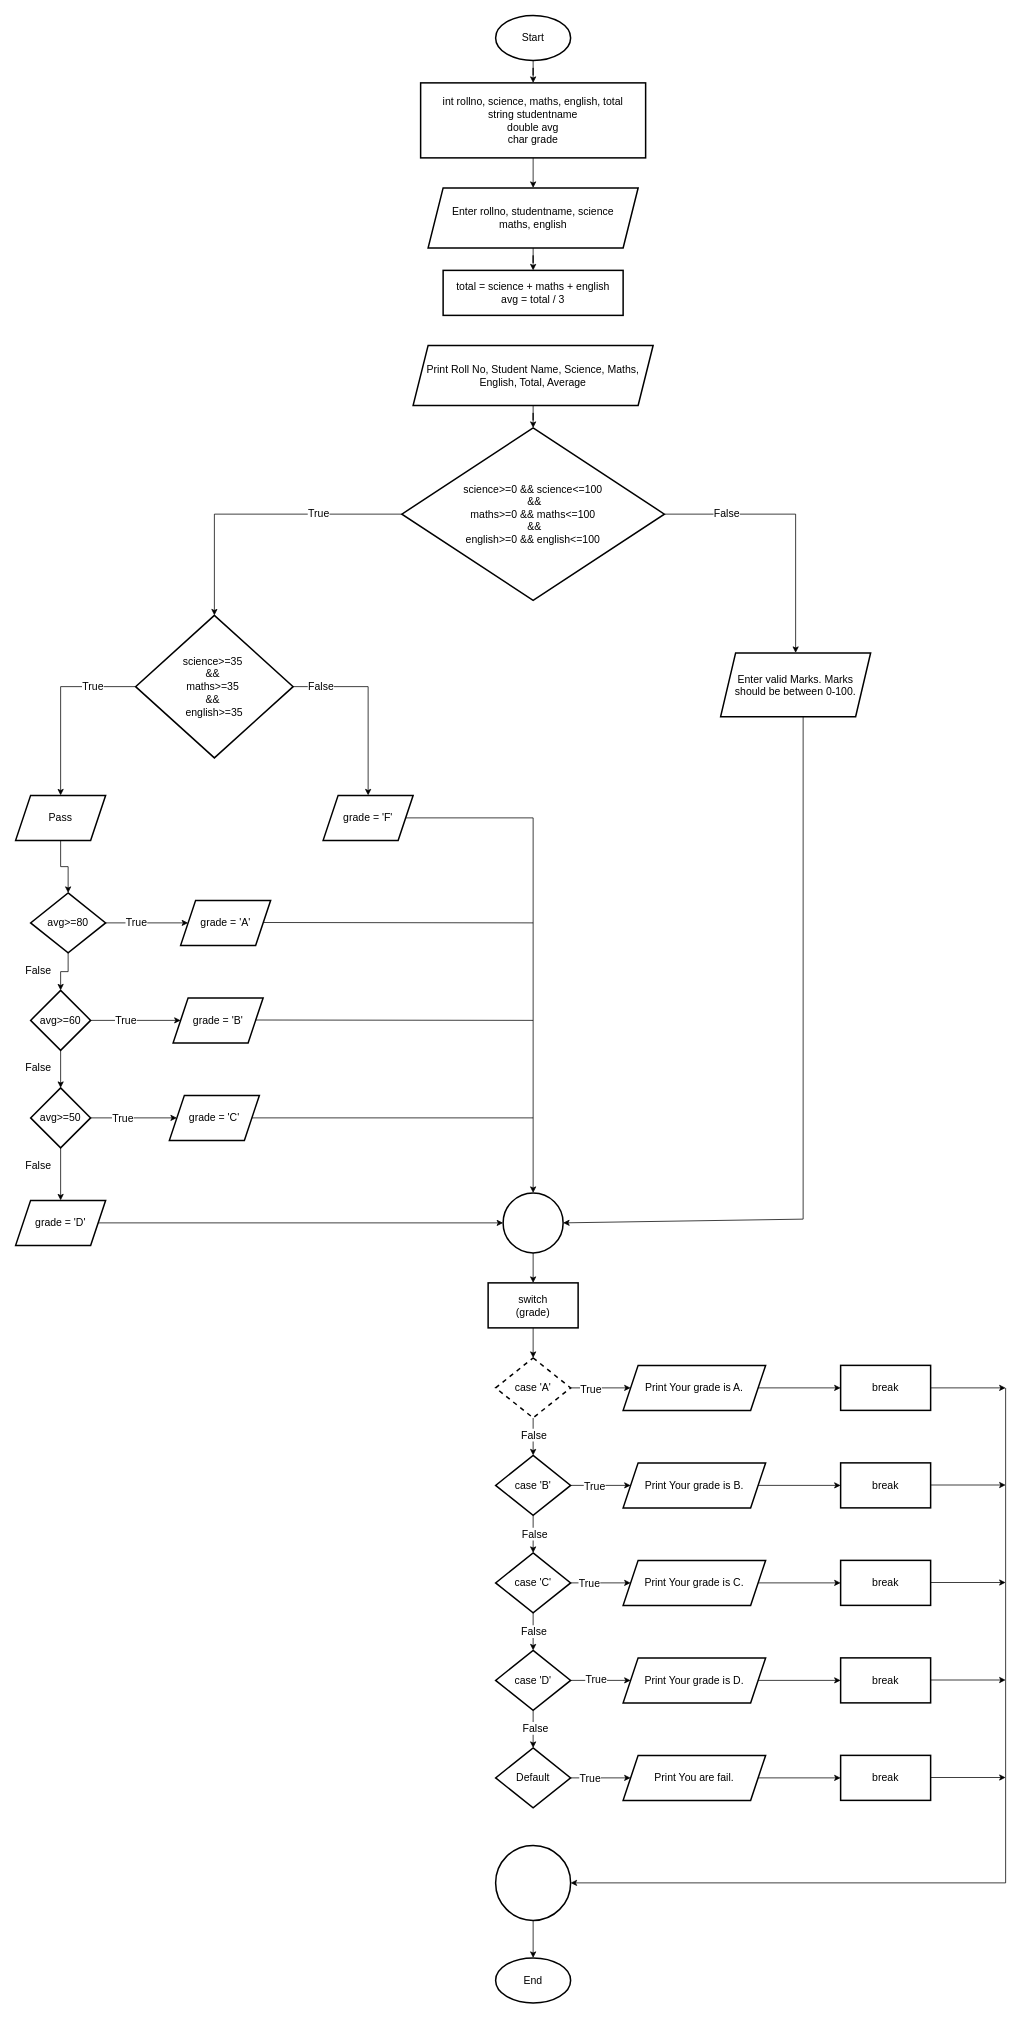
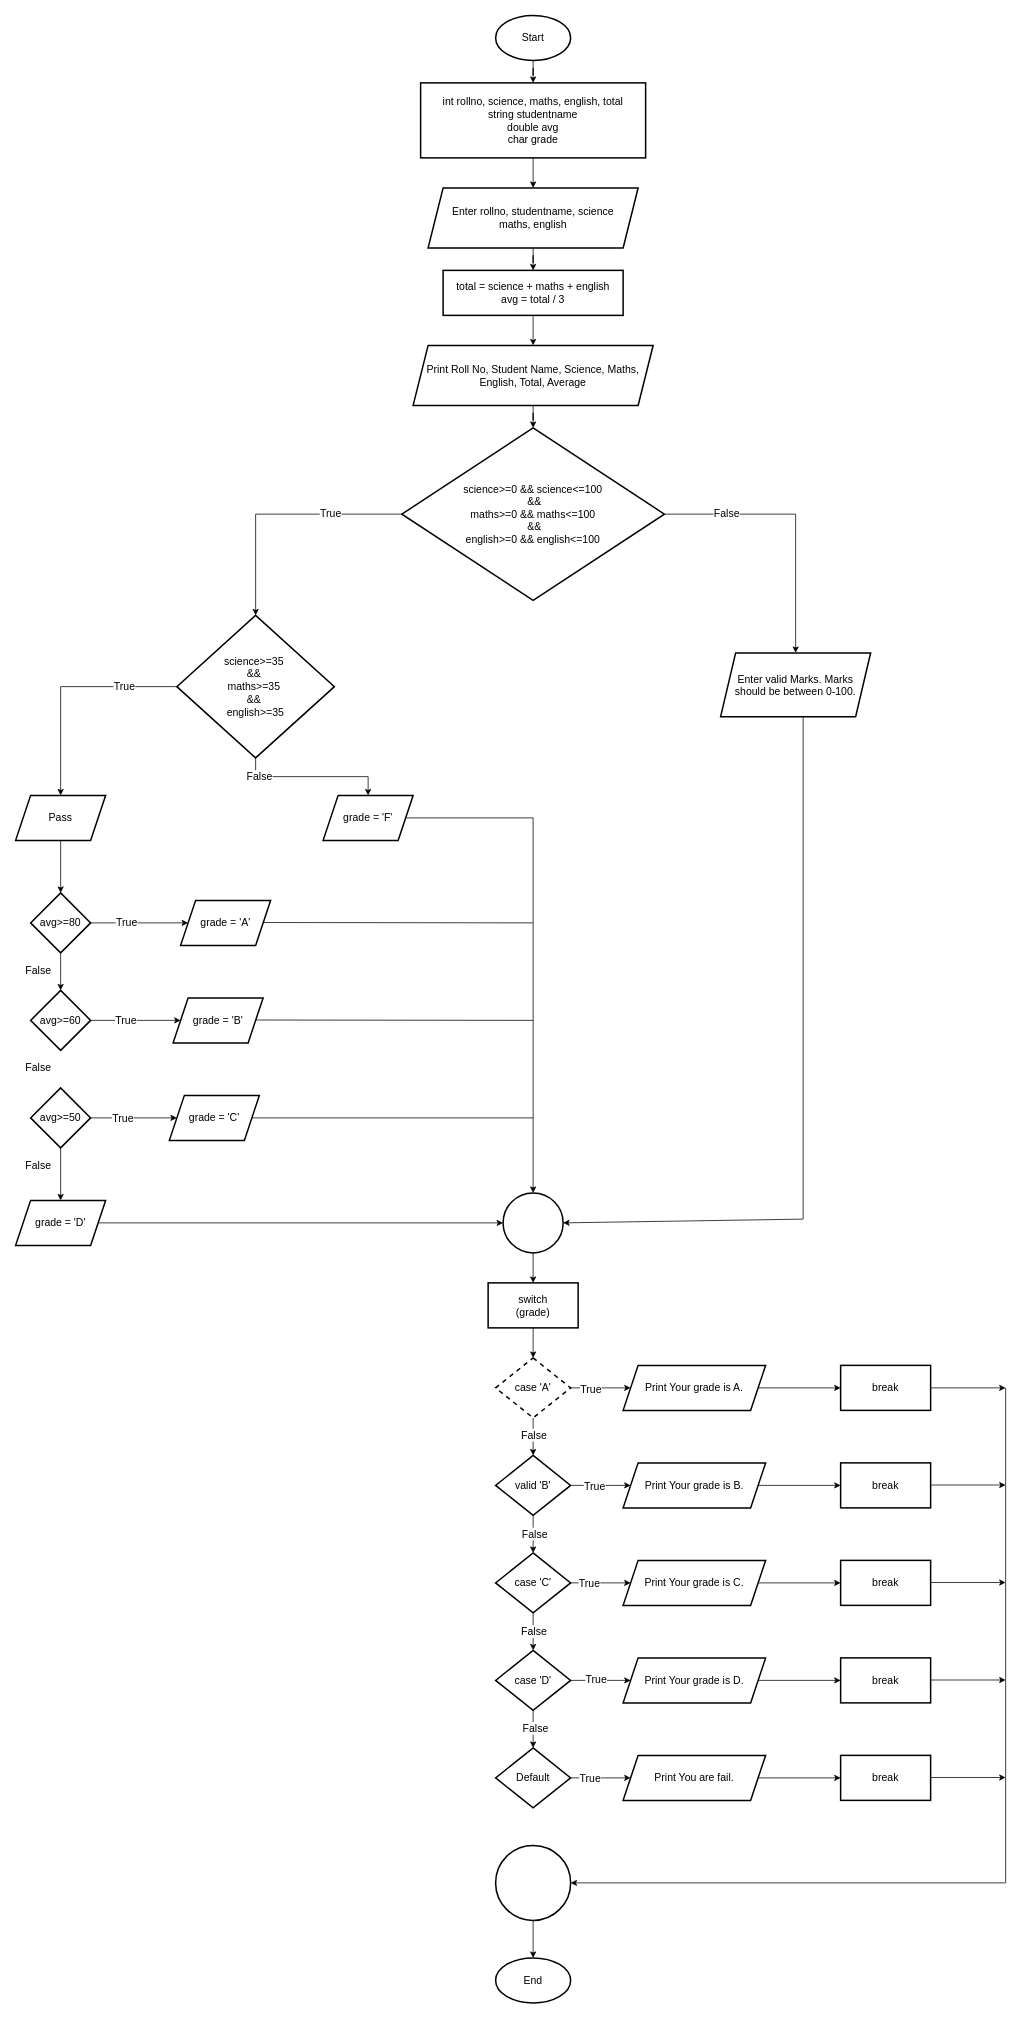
none -> (533, 339)
(214, 687) -> (255, 687)
(68, 923) -> (60, 923)
(60, 1067) -> none
(533, 1485) -> (533, 1485)
